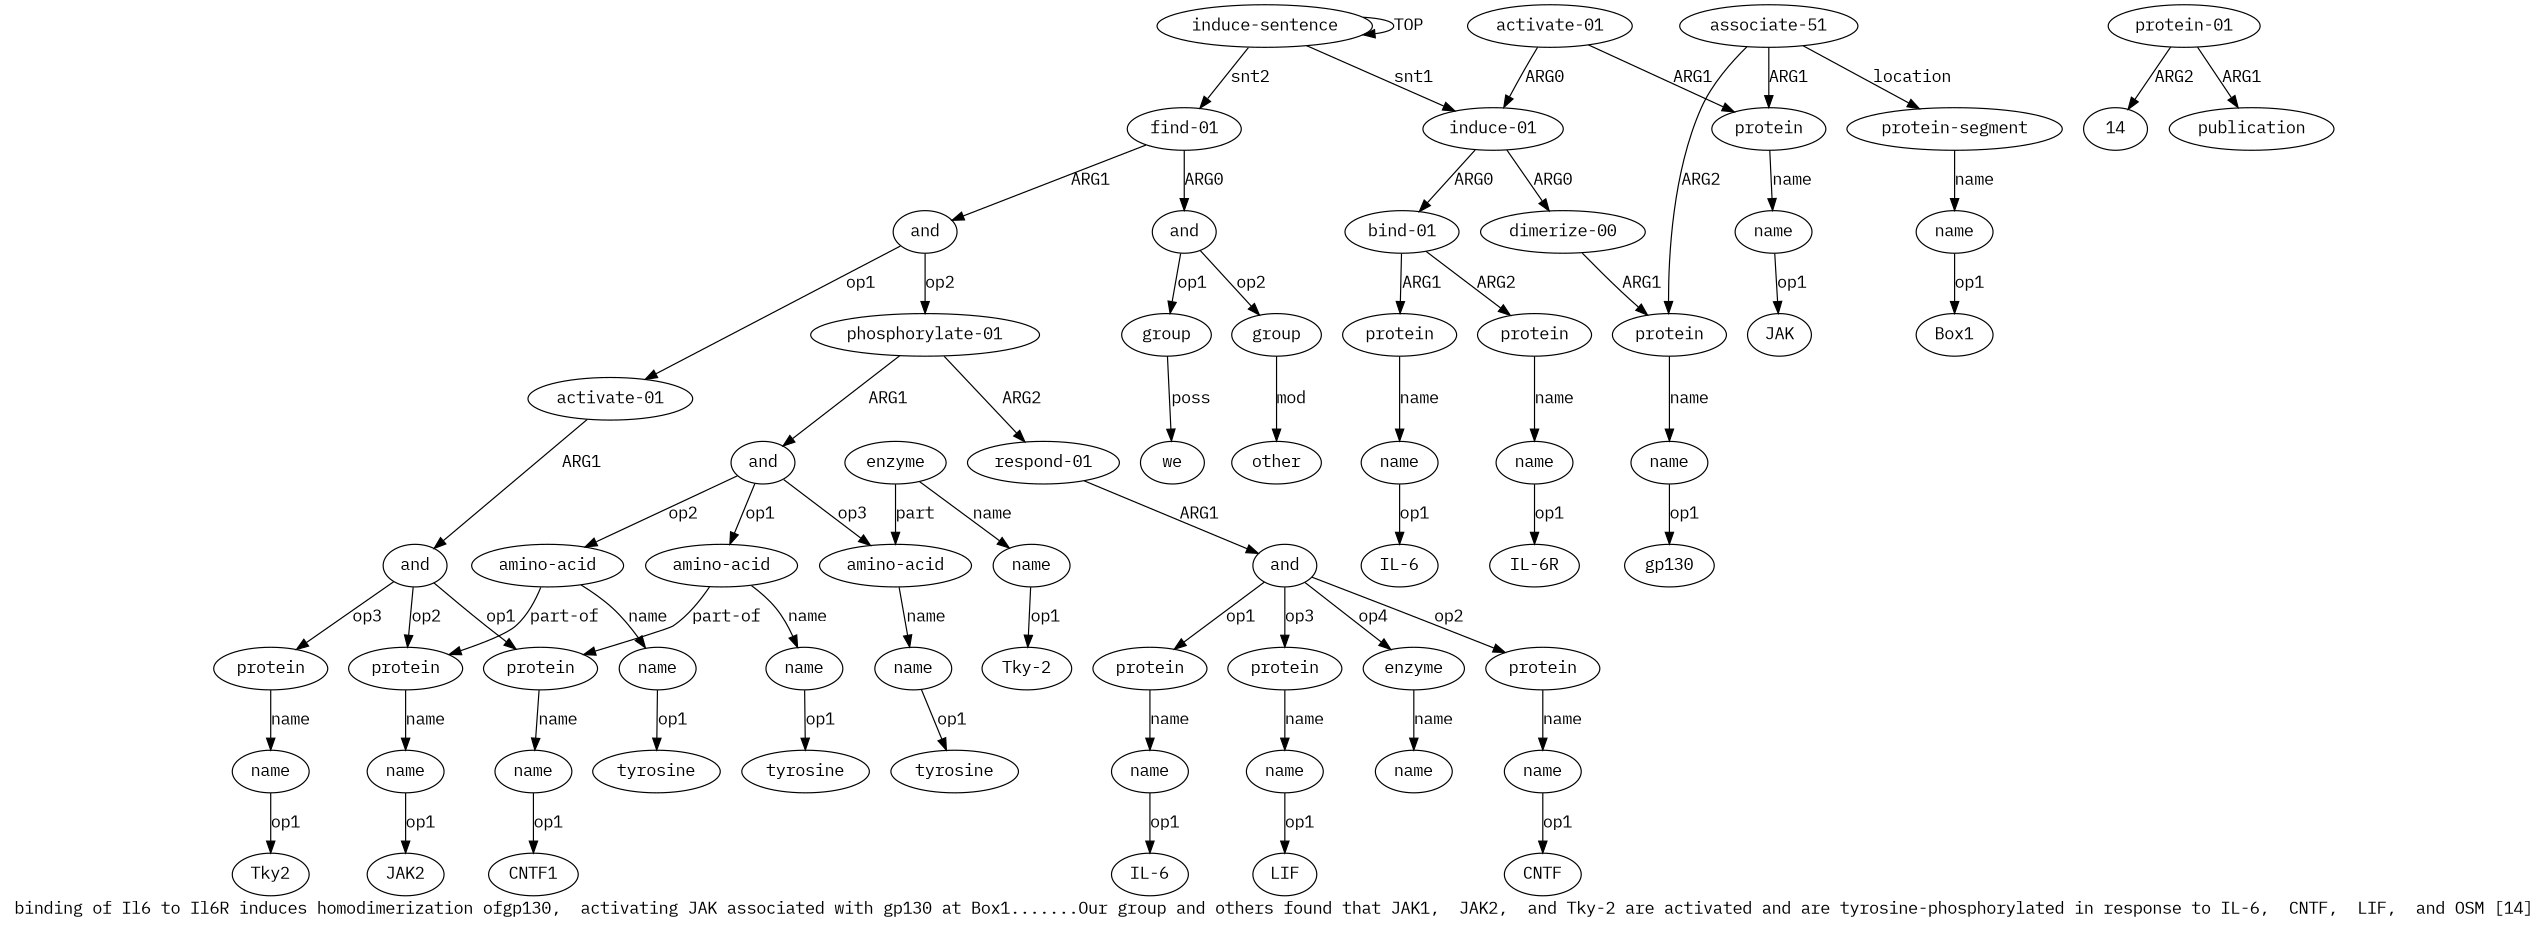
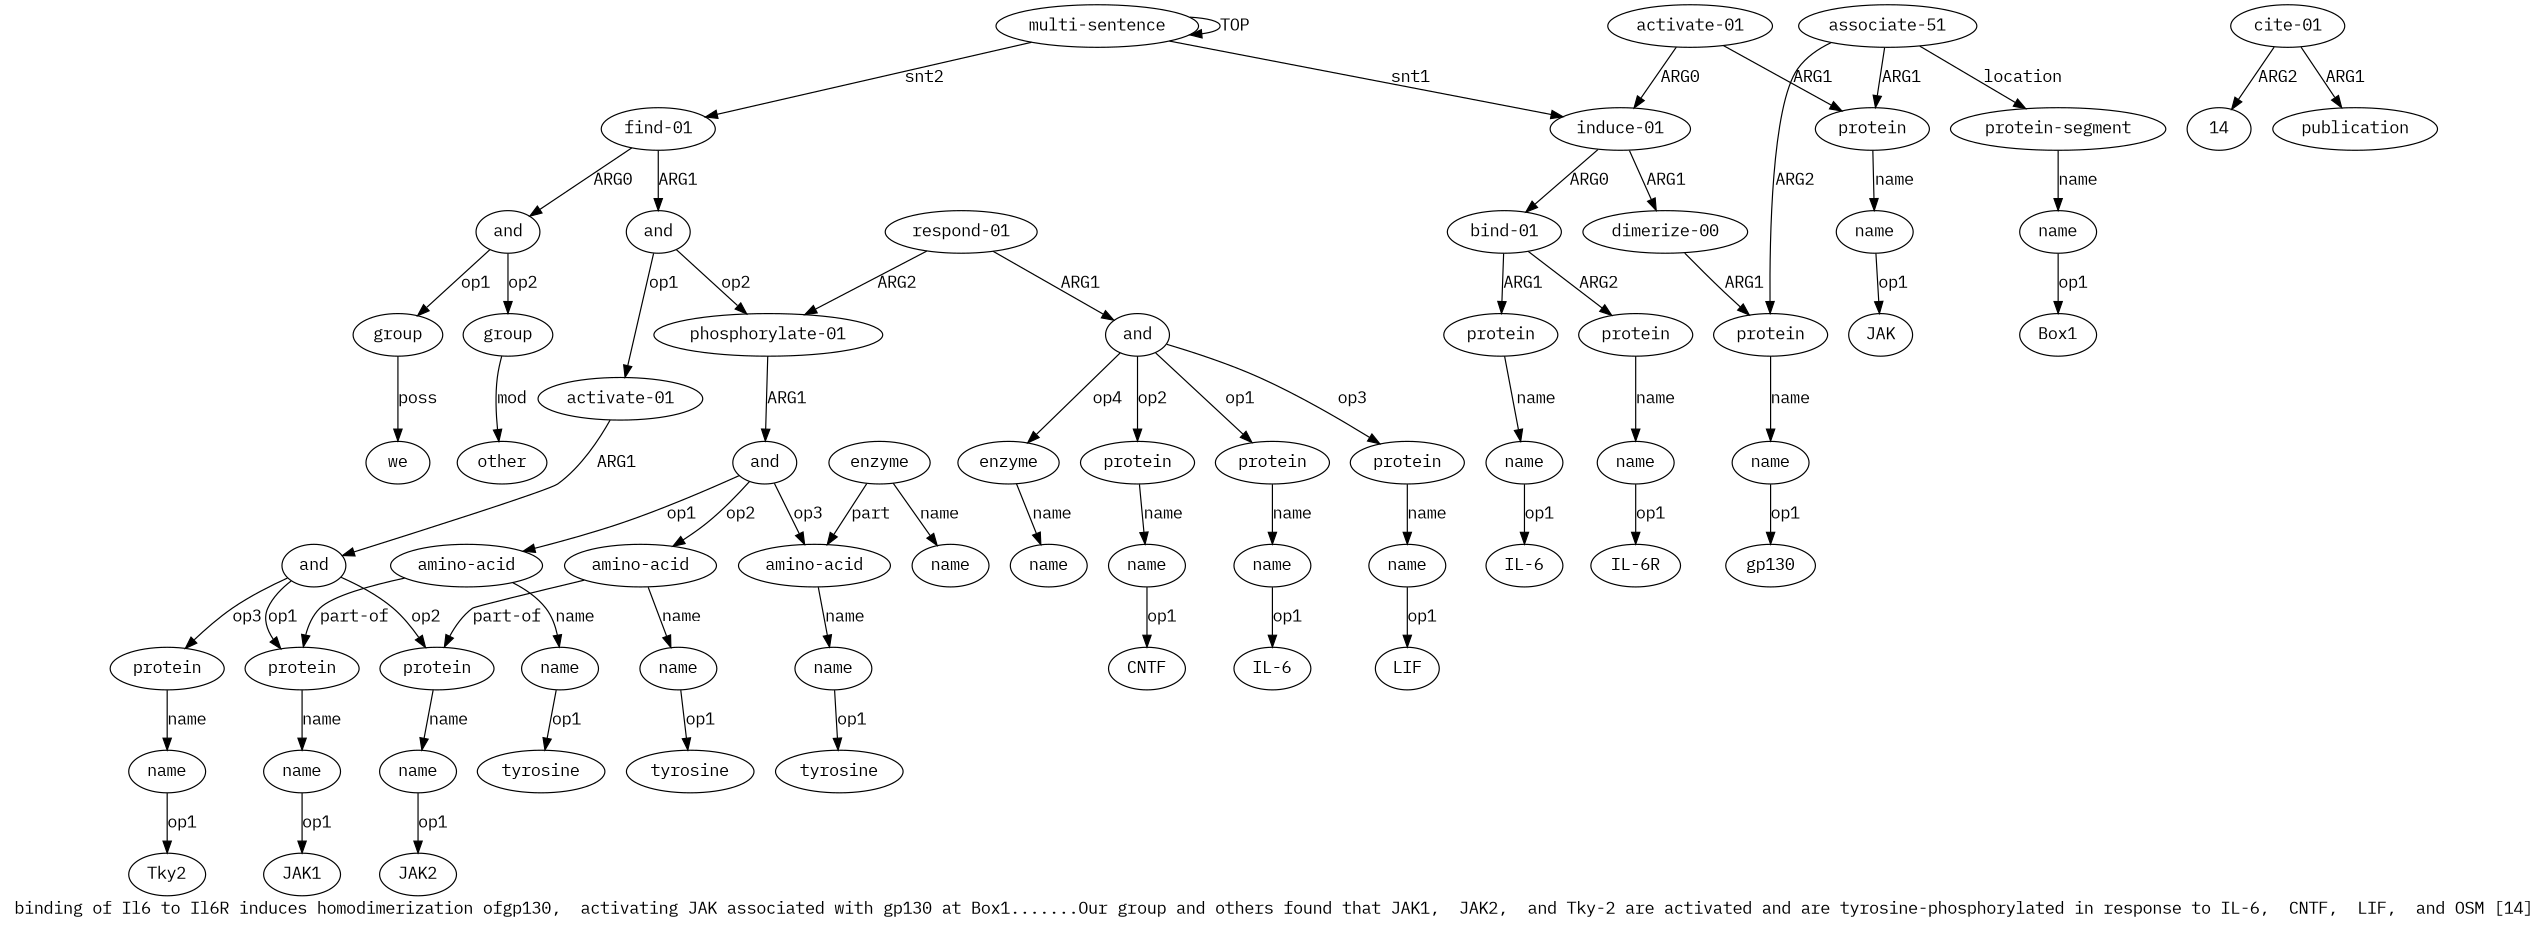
(1265, 26) -> (1097, 26)
(2184, 26) -> (2288, 26)
(1553, 180) -> (1666, 180)
(980, 395) -> (871, 280)
(1027, 669) -> none
(533, 874) -> (302, 874)
